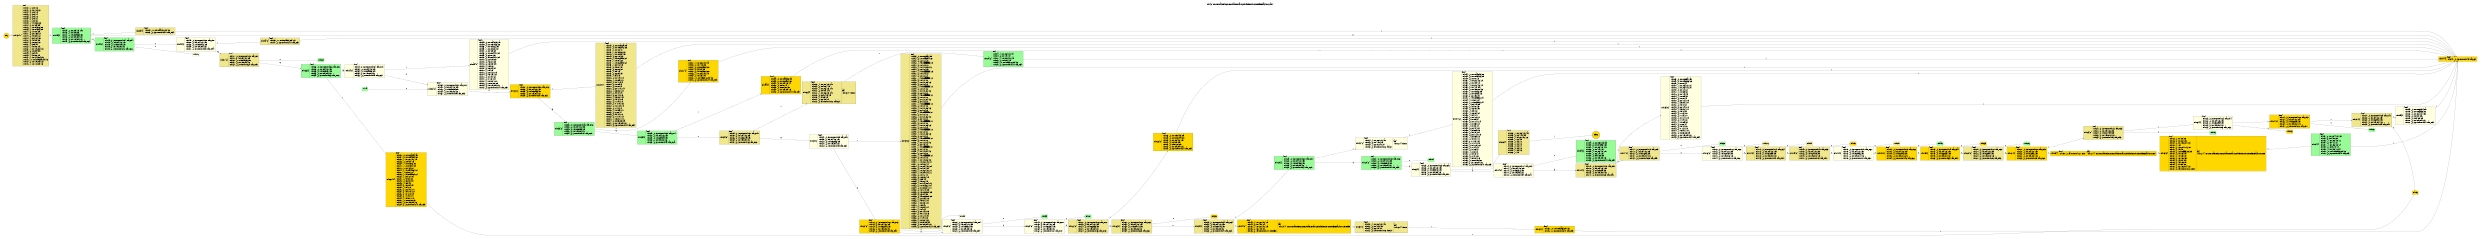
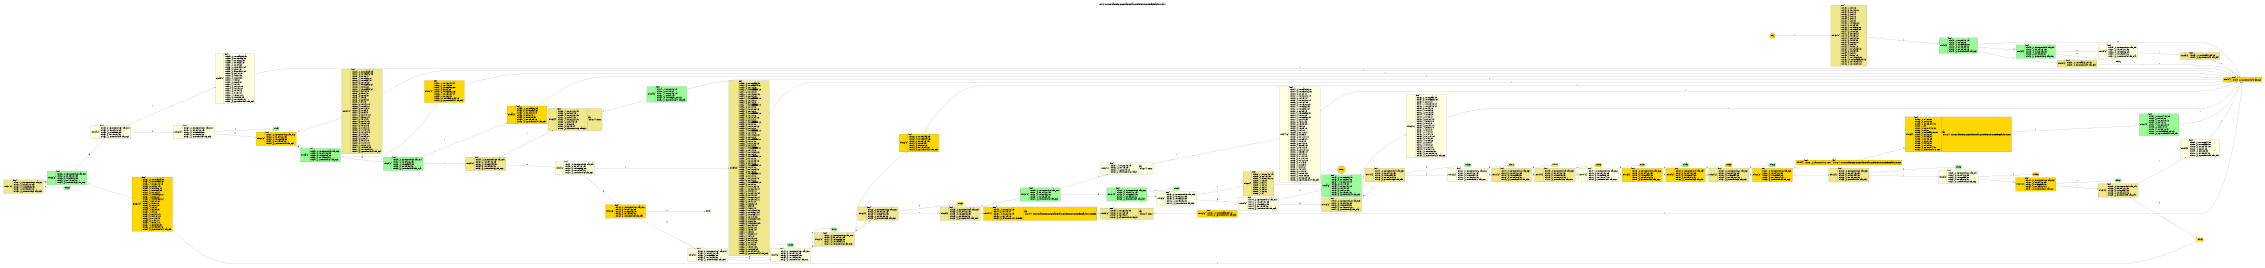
(217, 52) -> none
(397, 89) -> (243, 130)
